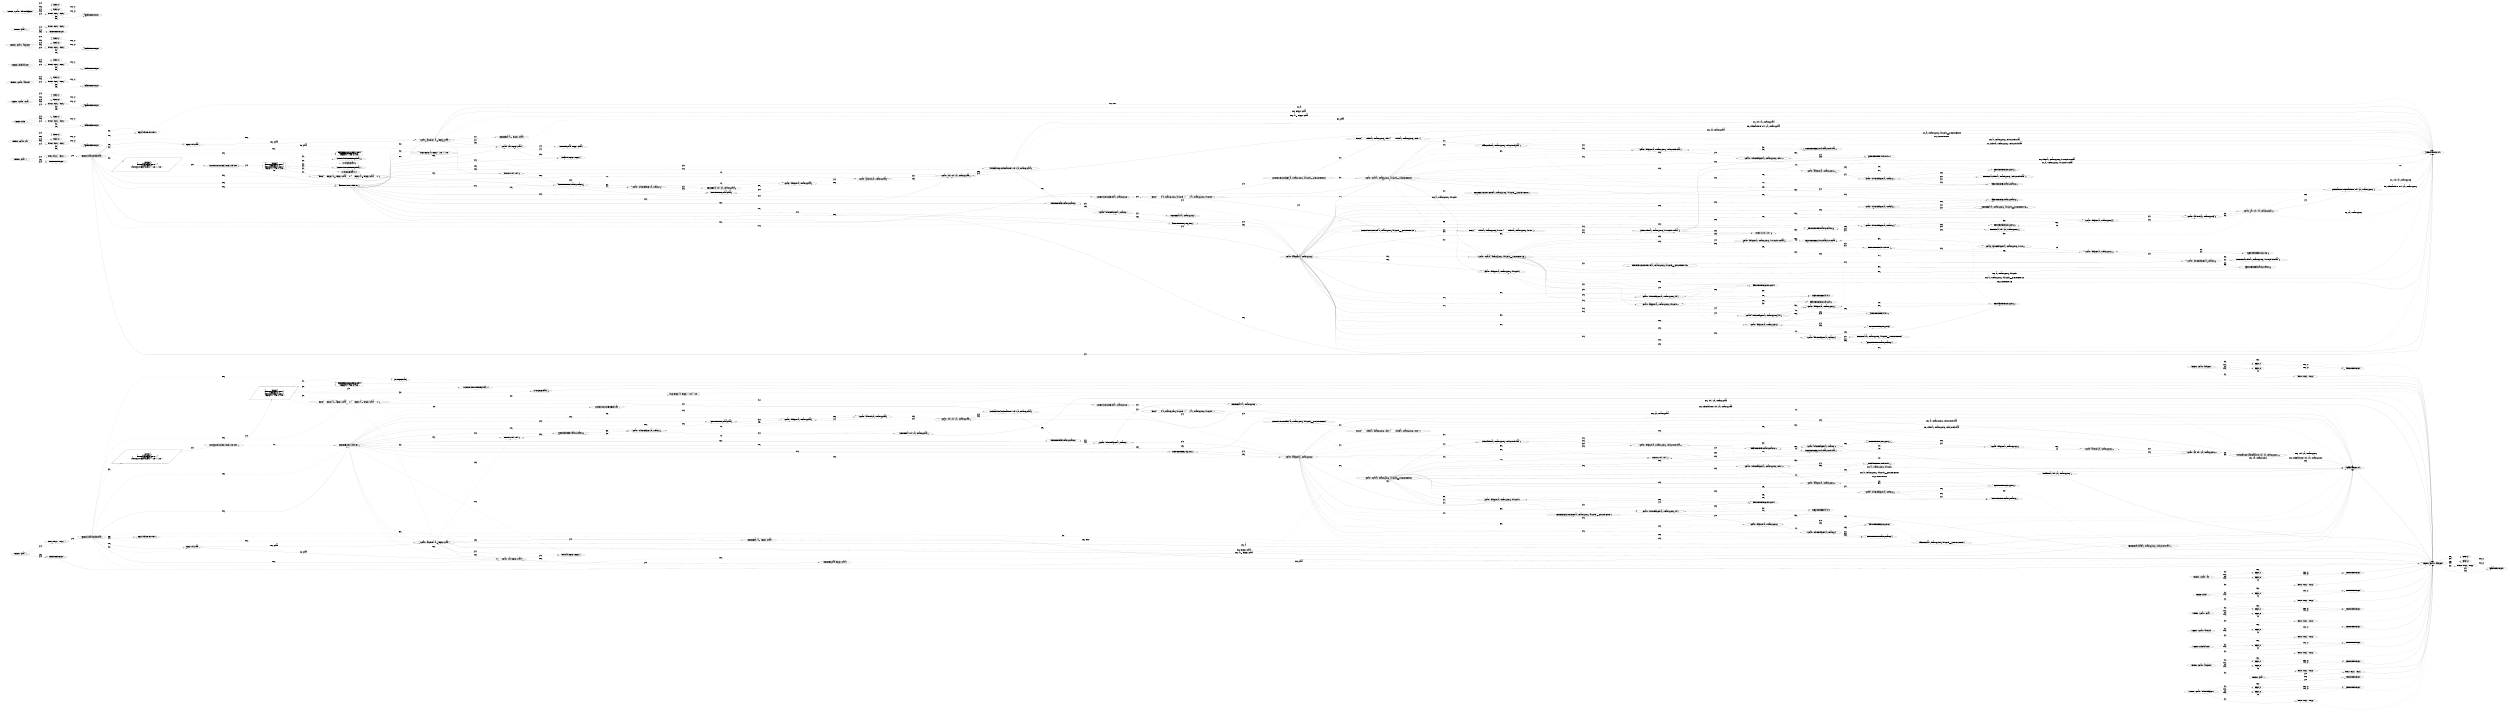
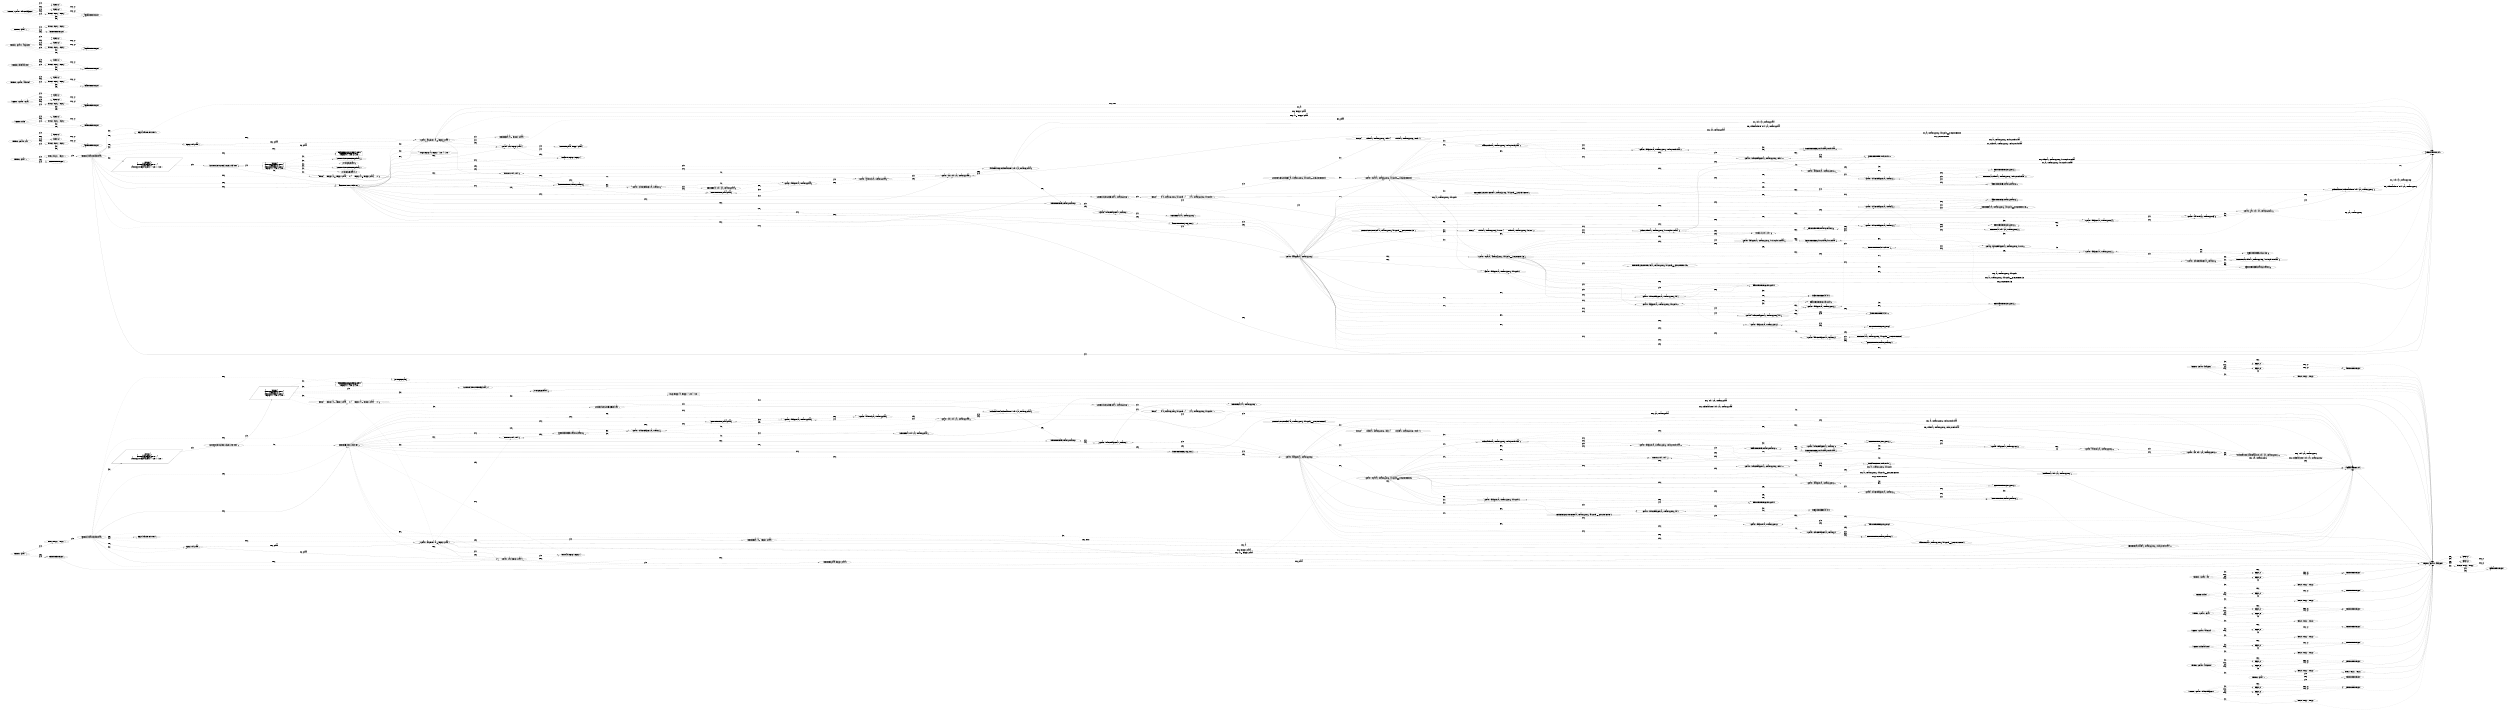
(1844, 246) -> (1937, 247)
